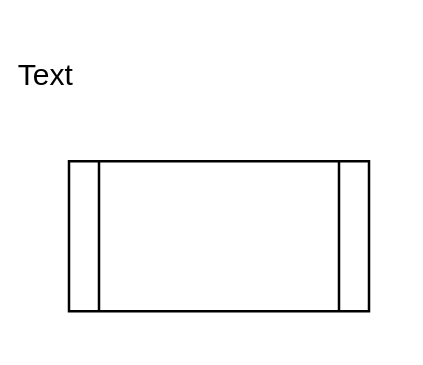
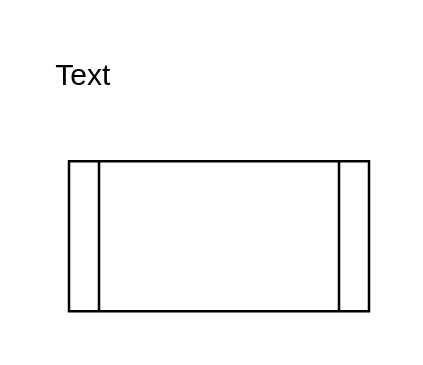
(64, 76) -> (101, 76)
